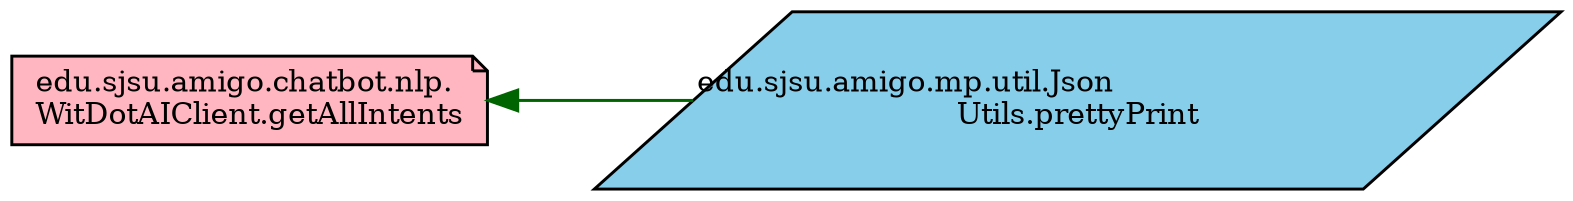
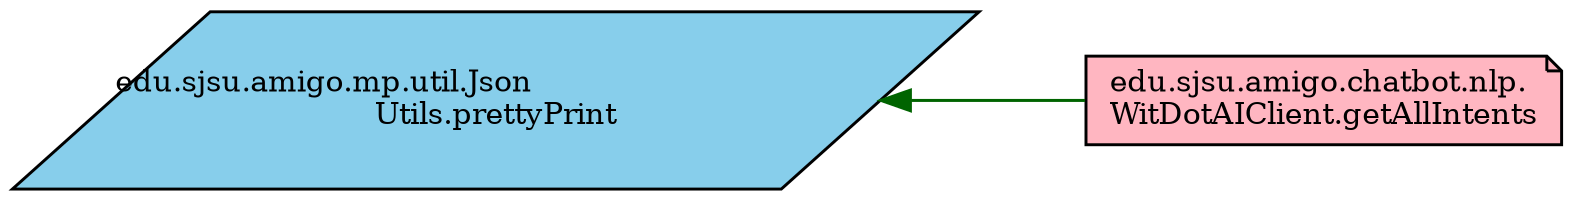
(606, 100) -> (998, 100)
